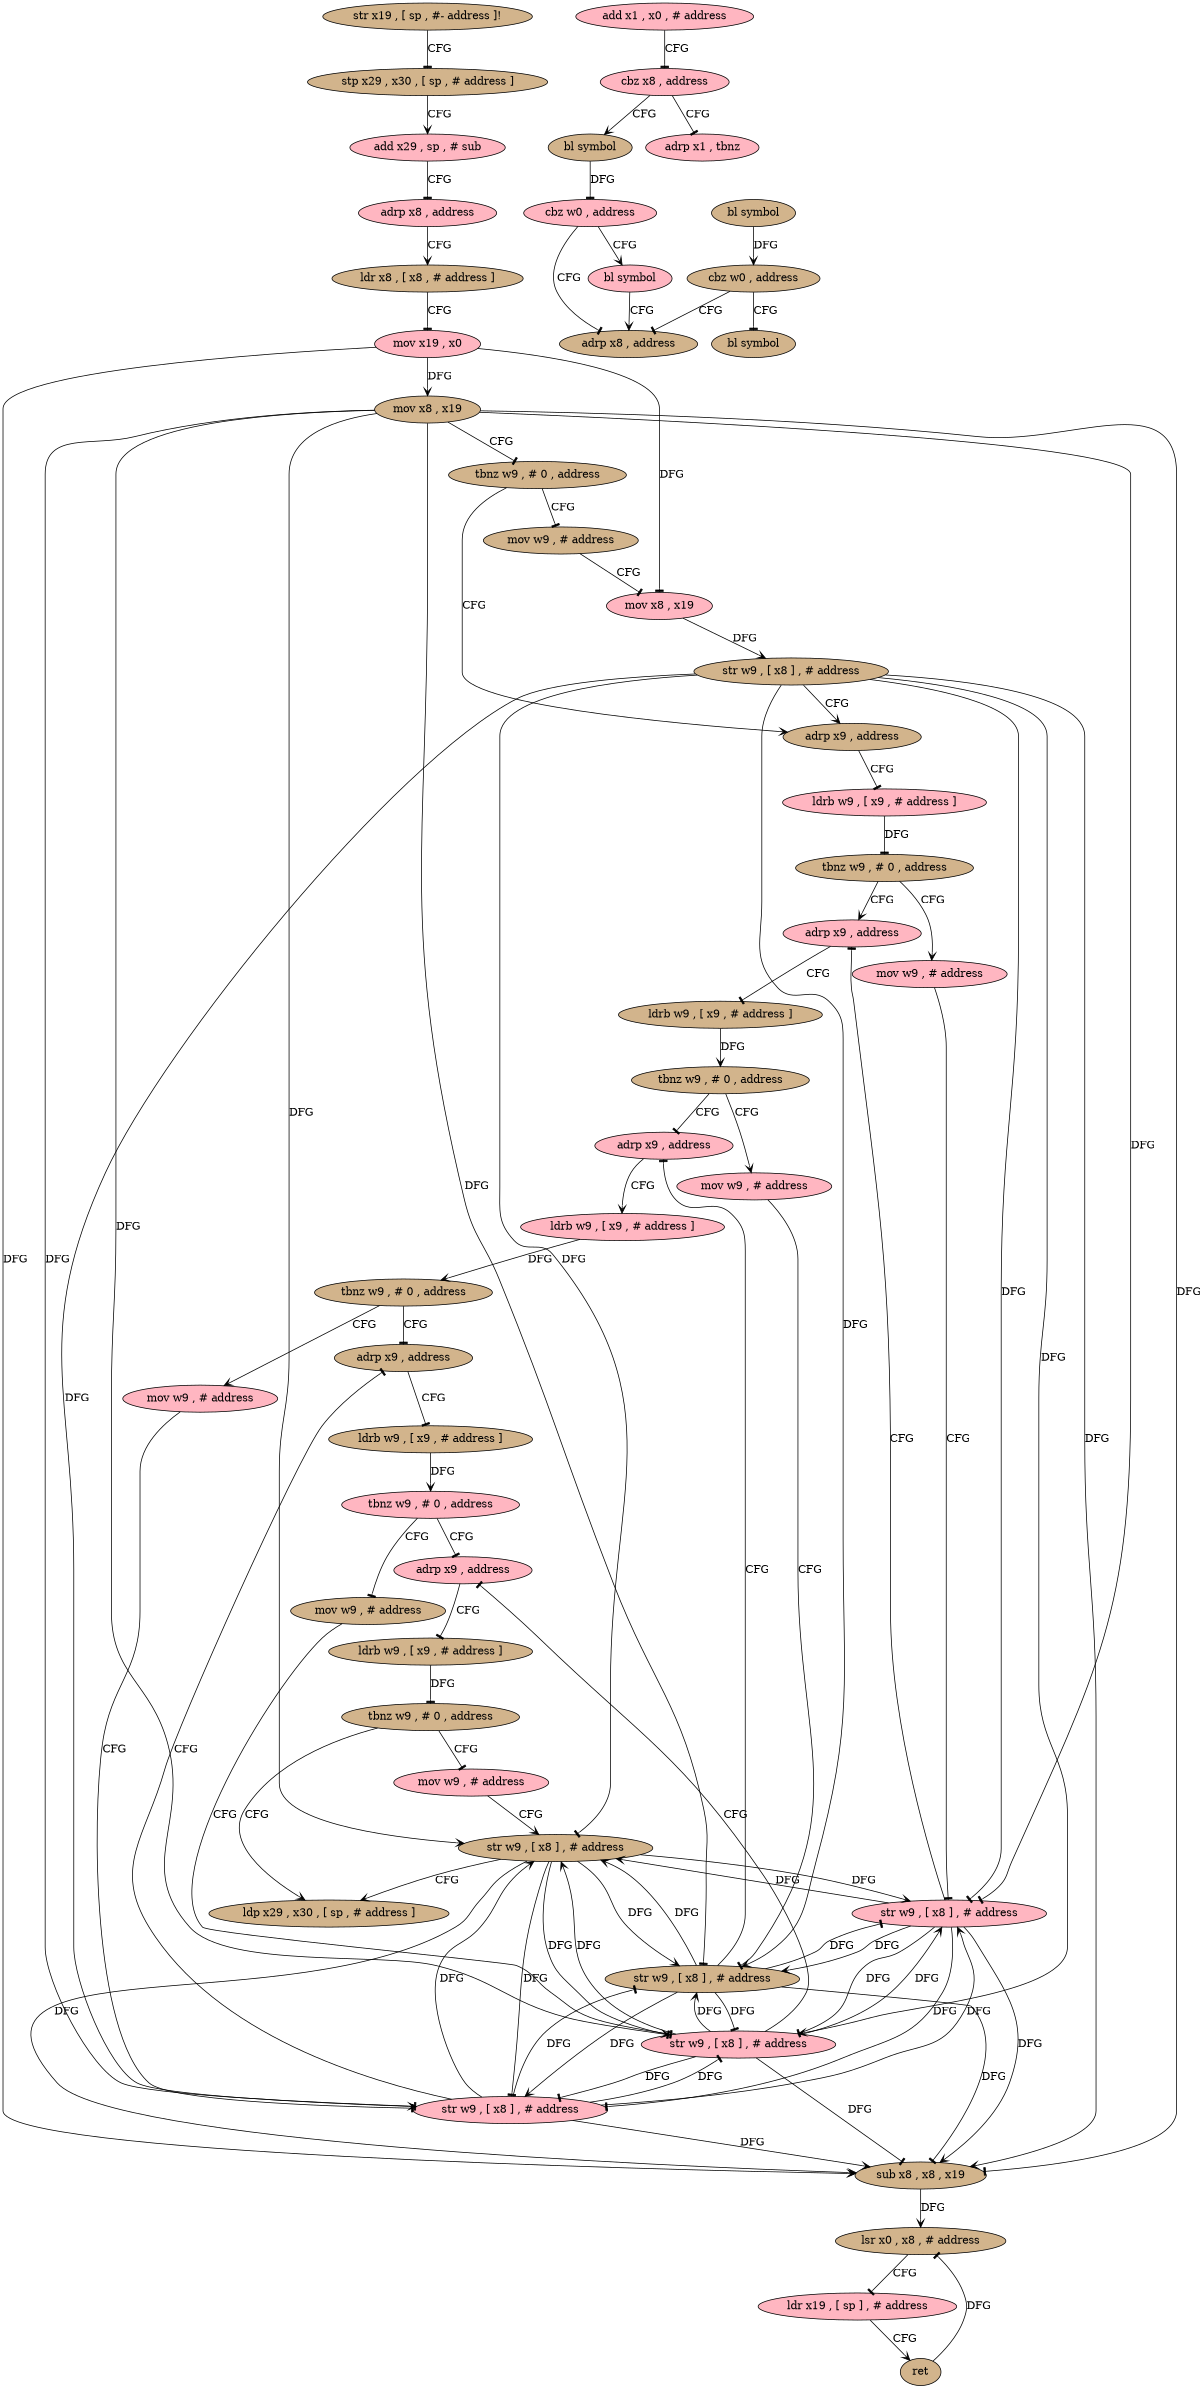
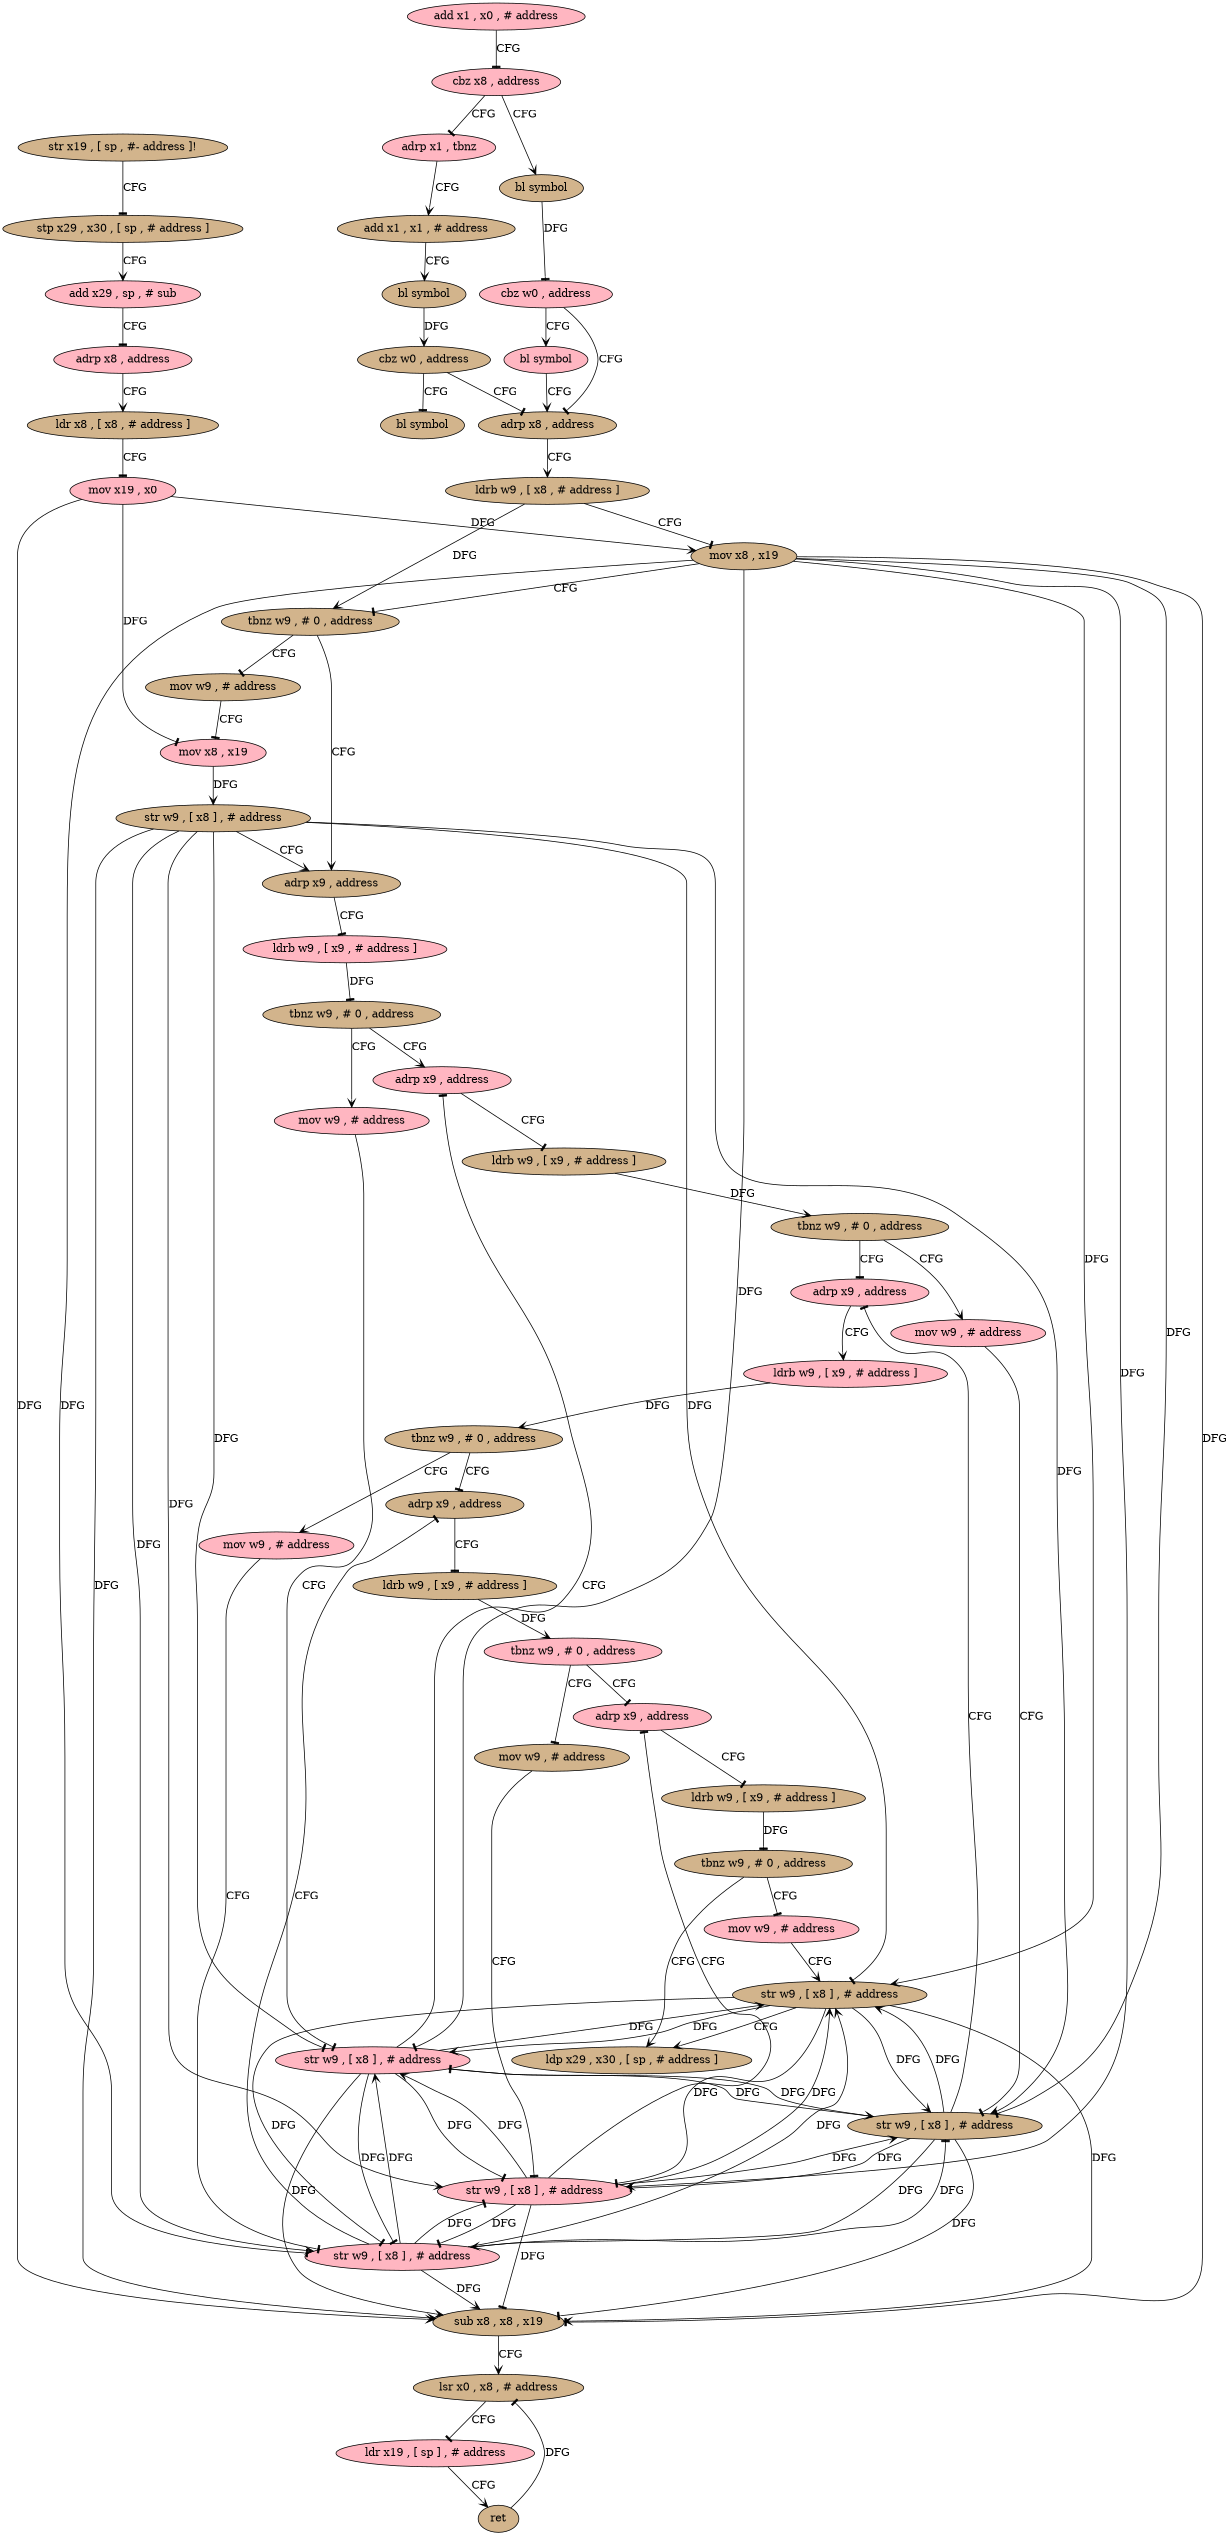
none -> (426, 229)
none -> (547, 491)
(933, 2208) -> (511, 2355)
